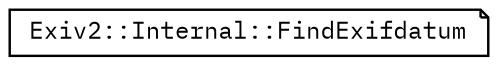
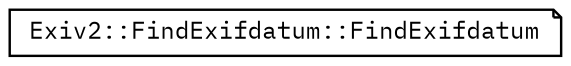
(249, 33) -> (285, 33)
